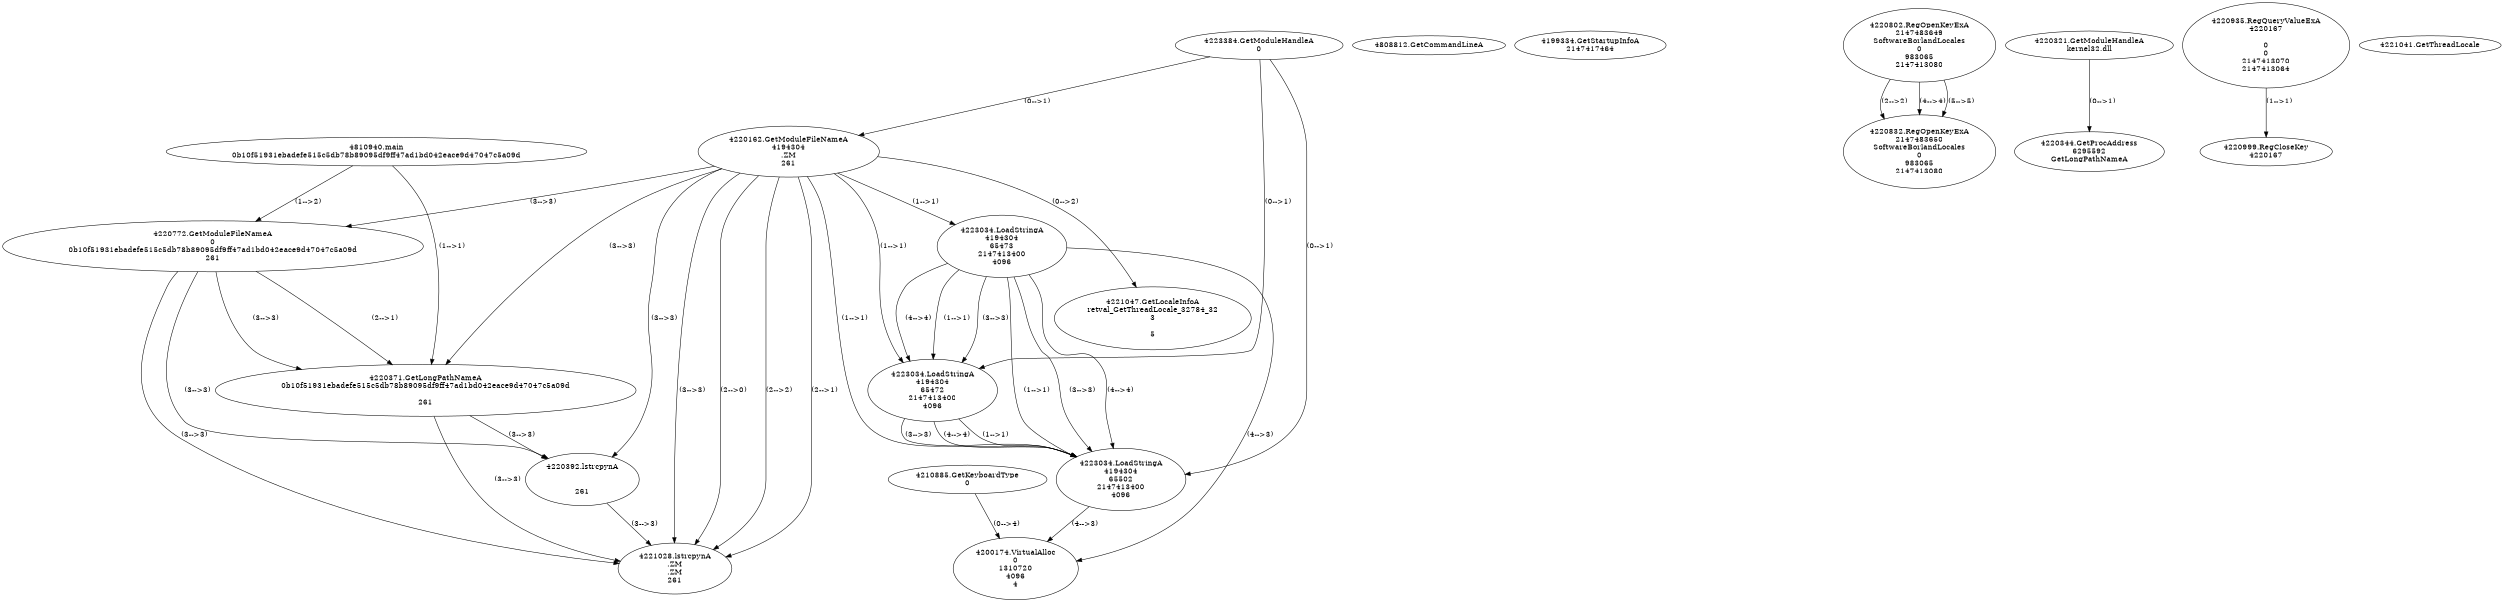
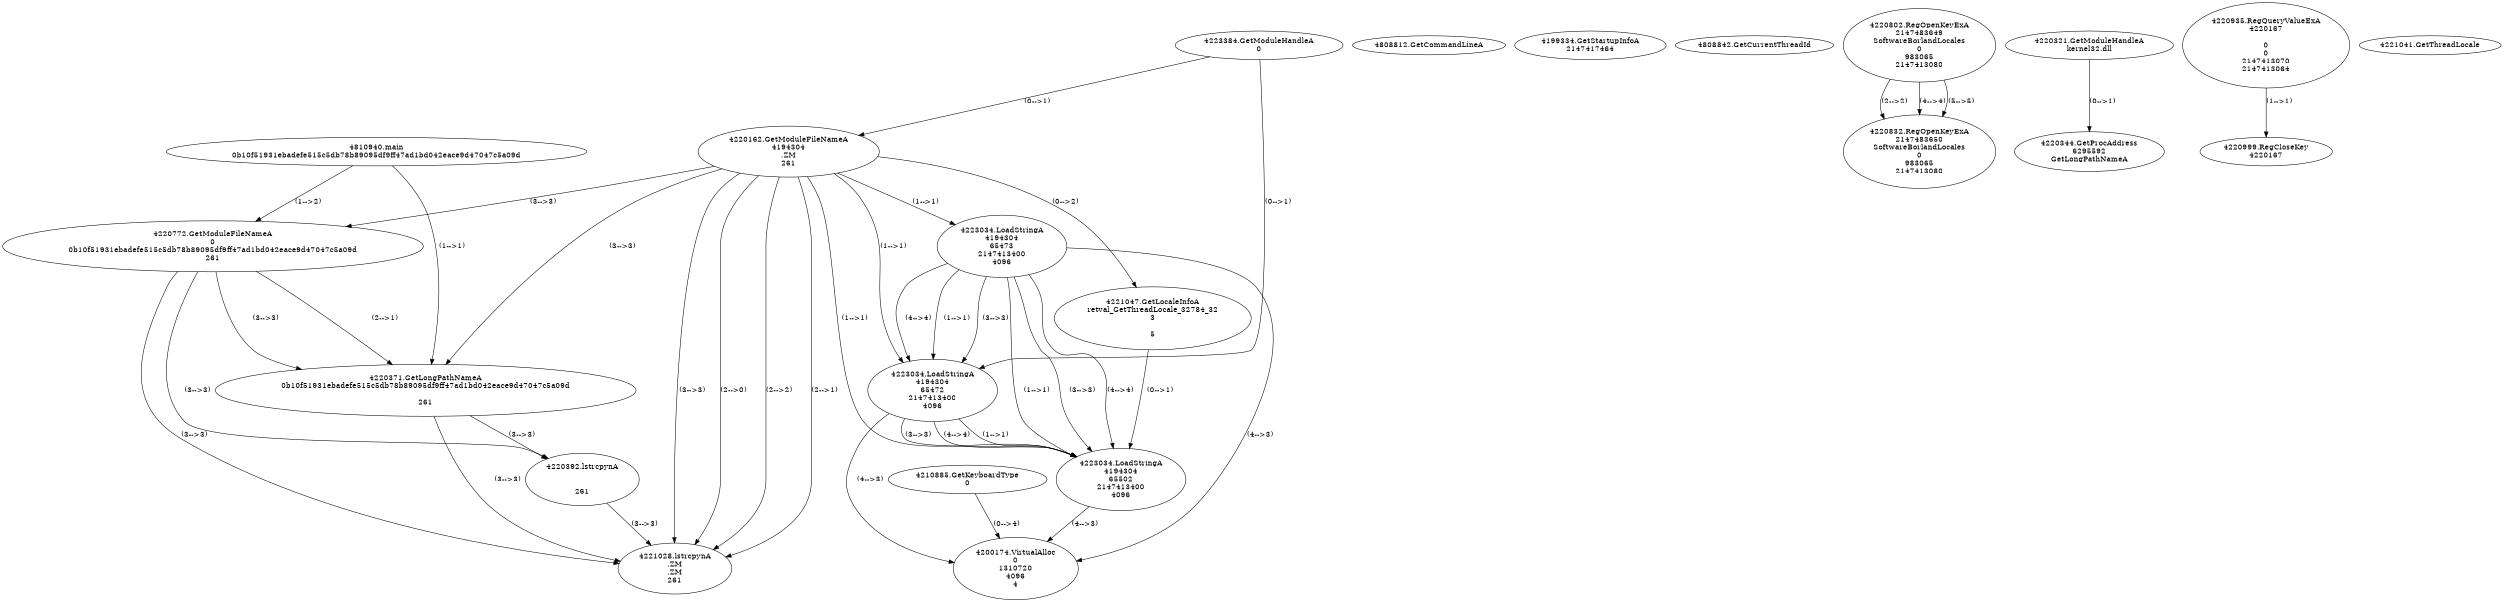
none -> (1754, 45)
(1307, 299) -> (1141, 397)
(649, 301) -> none
none -> (855, 508)
